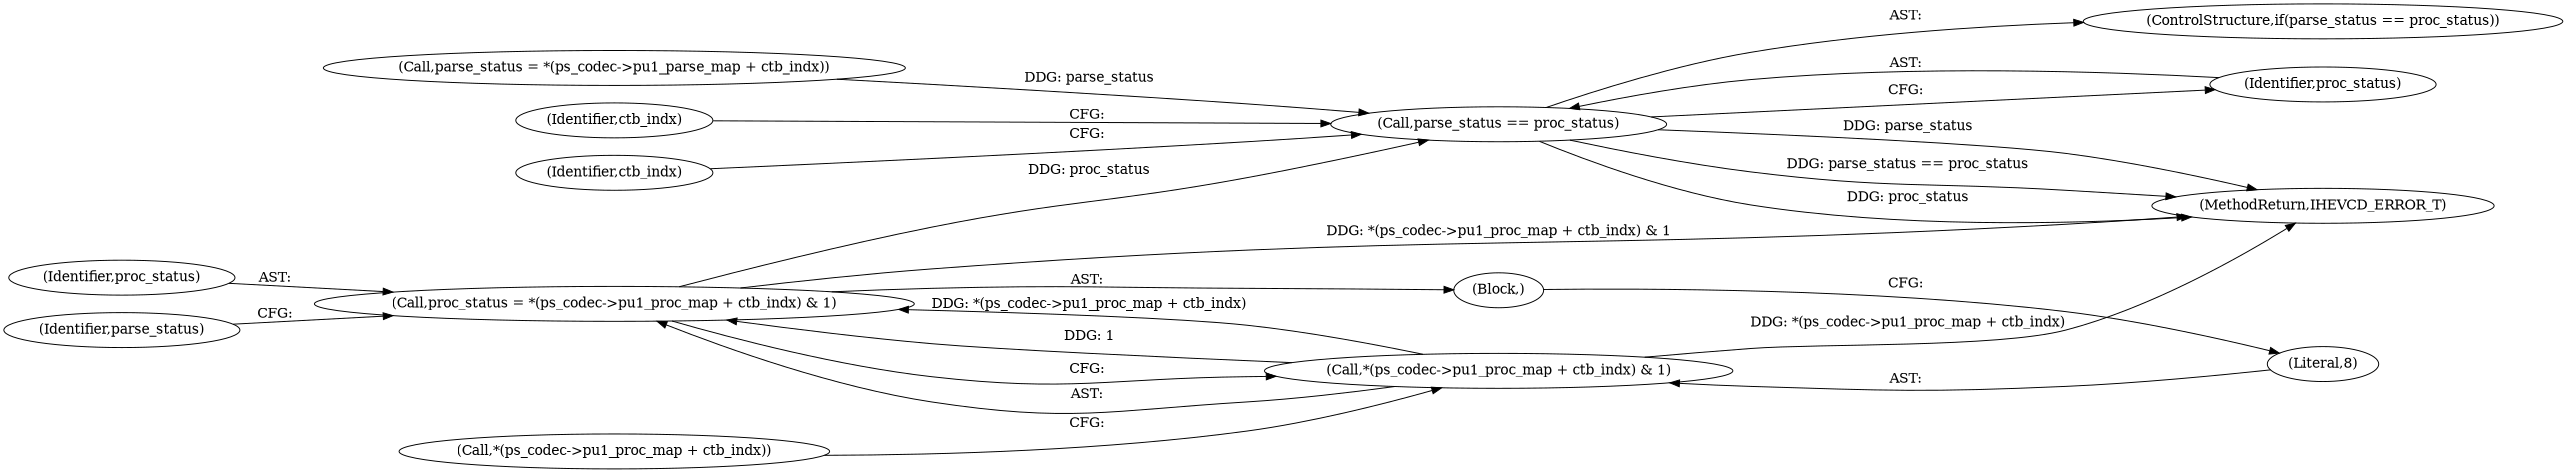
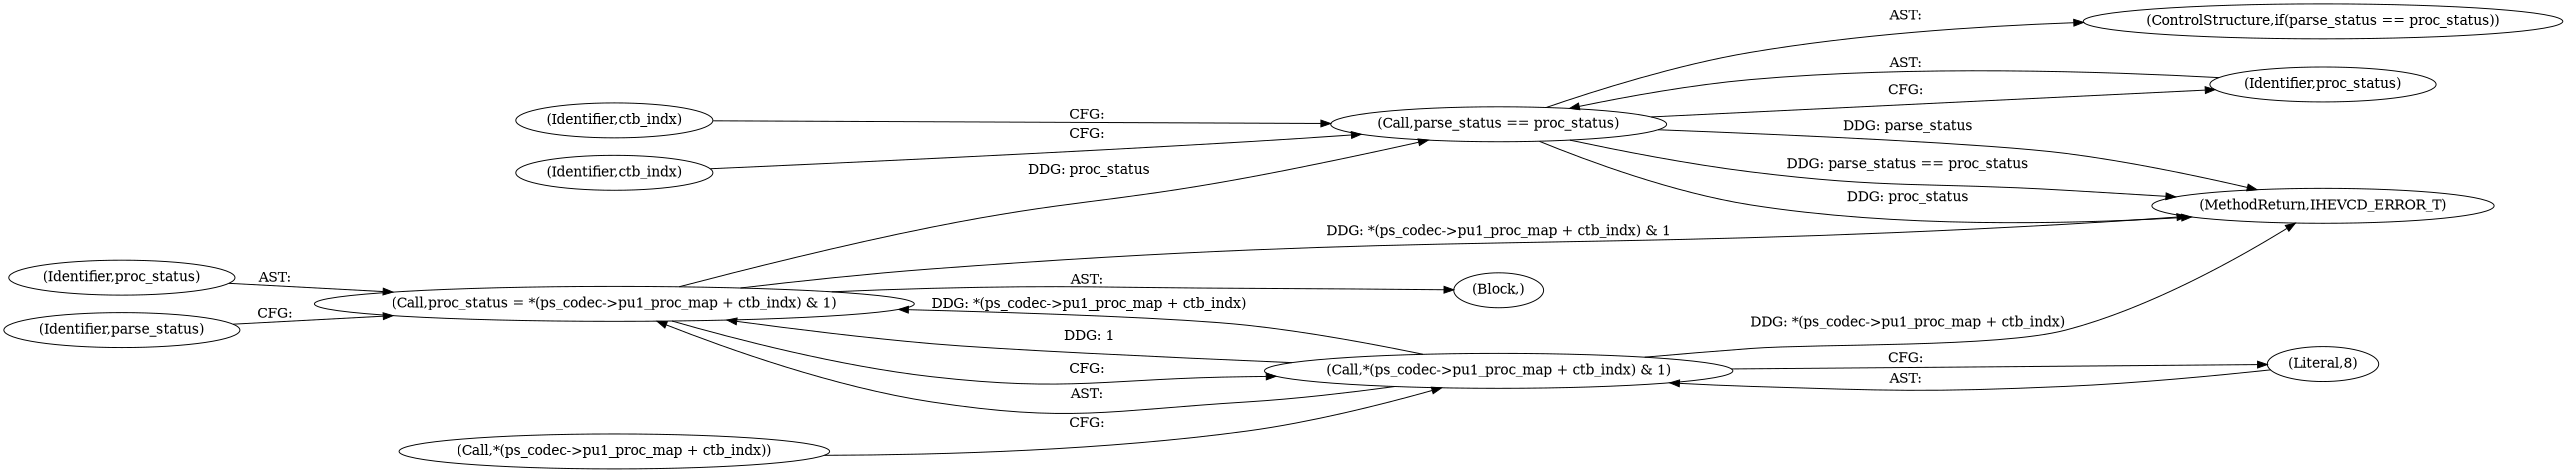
(614, 68) -> none
(1909, 298) -> (1994, 367)
